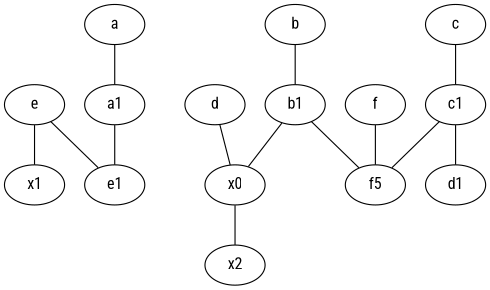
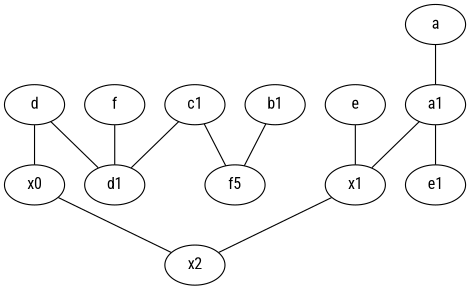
(295, 25) -> none
(456, 25) -> none
none -> (75, 145)
(75, 145) -> none
(265, 145) -> none
(375, 145) -> (115, 145)
none -> (396, 145)
none -> (275, 225)
